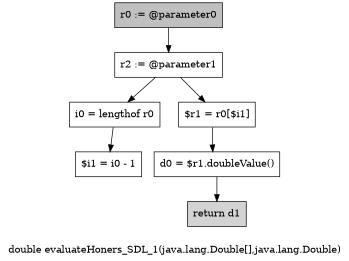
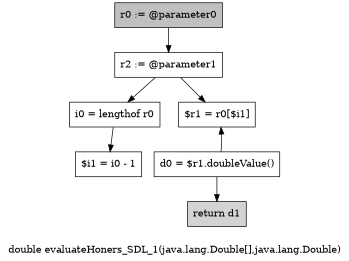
(212, 136) -> (222, 143)
